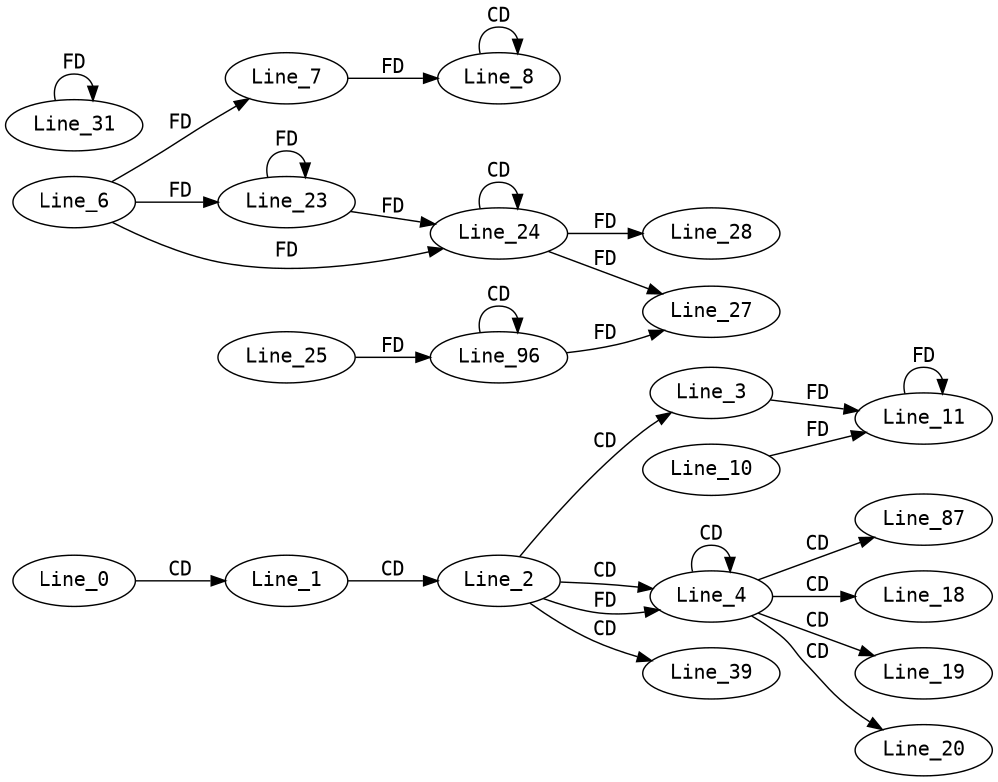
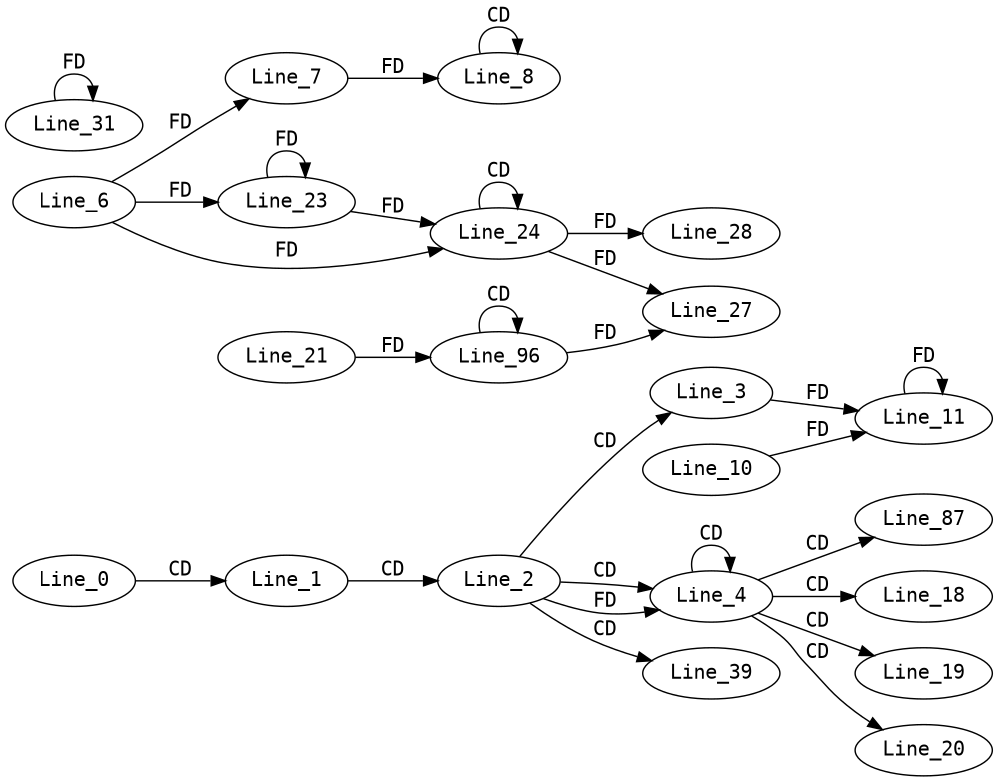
(287, 357) -> (287, 357)
